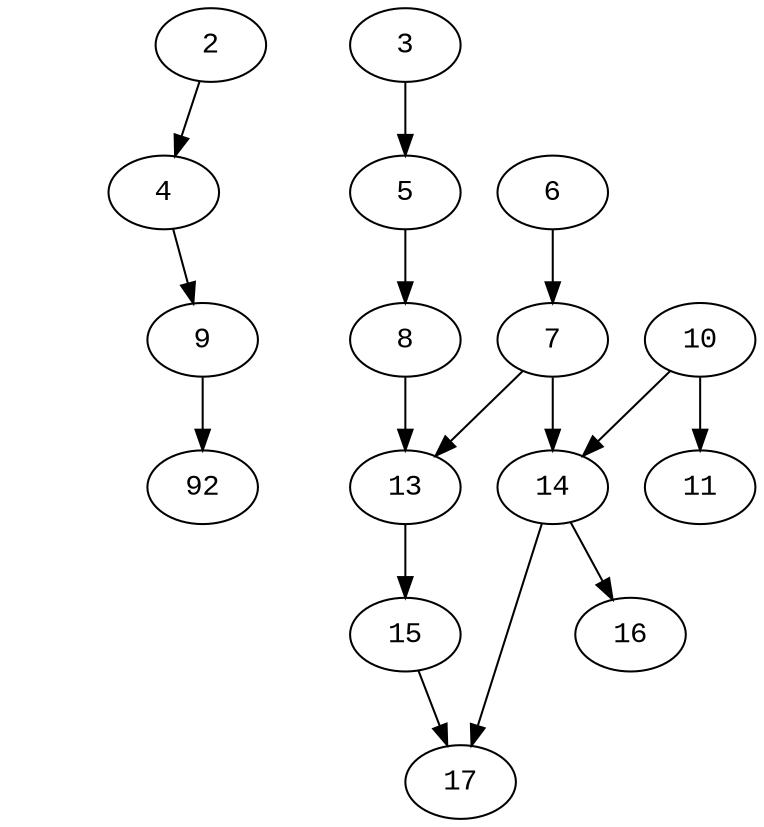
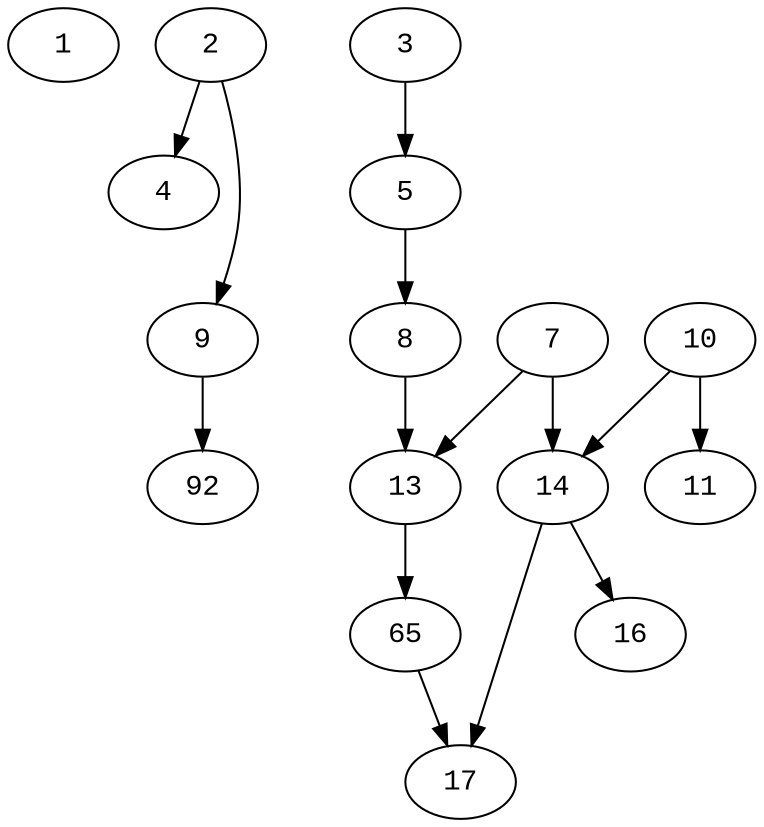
none -> (63, 45)
(553, 192) -> none
(181, 256) -> (240, 183)
(405, 635) -> (405, 635)
